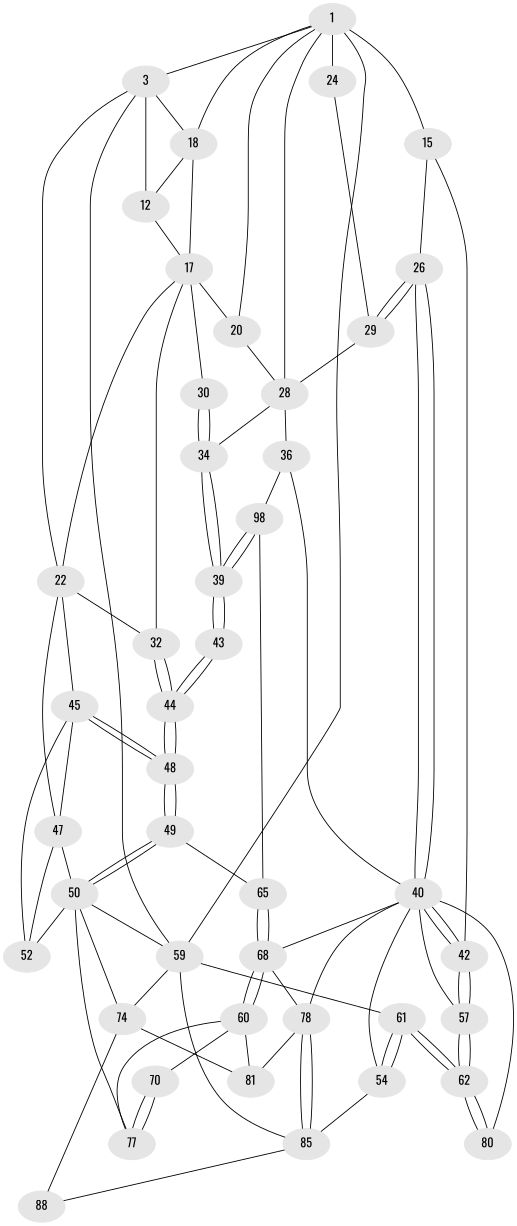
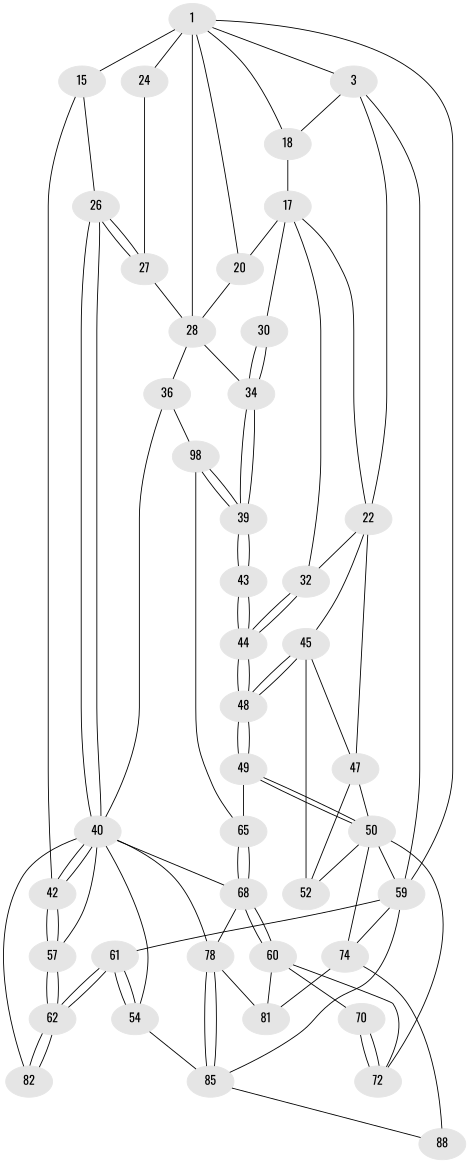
(146, 207) -> none
(371, 332) -> (145, 269)
(132, 1144) -> (378, 1082)
(488, 1144) -> (29, 1082)
